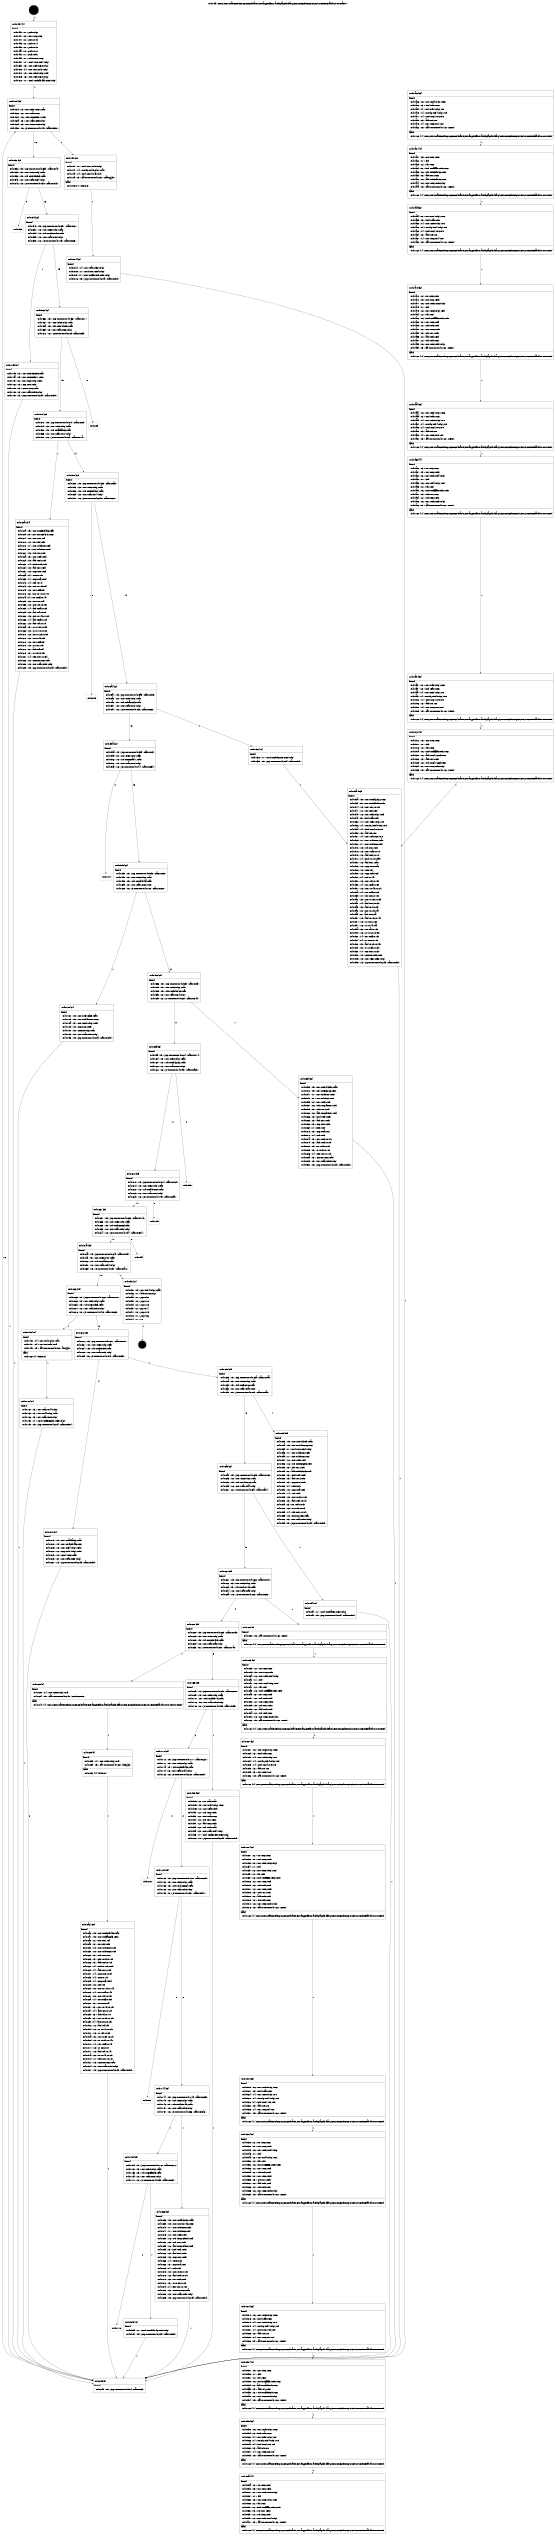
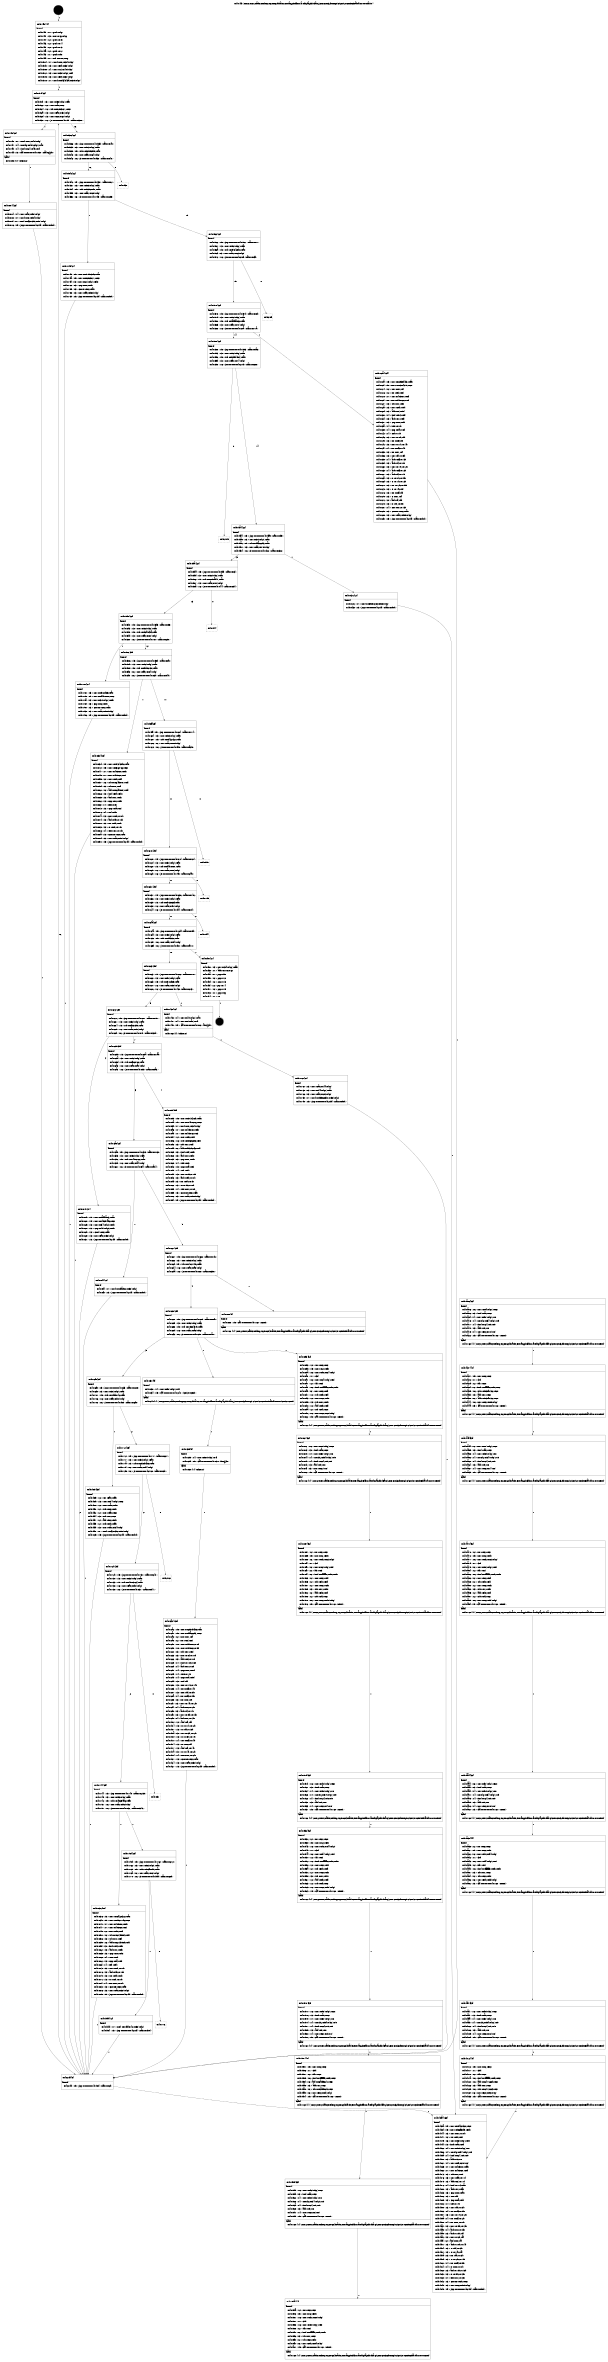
(314, 1652) -> (248, 1353)
(399, 1787) -> (272, 2107)
